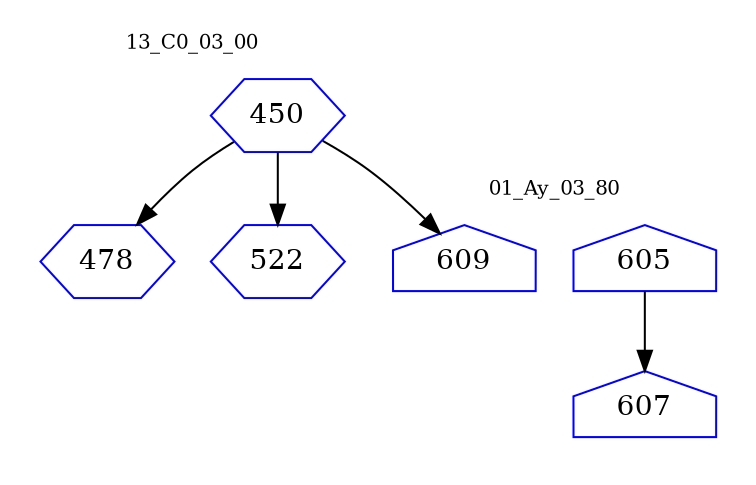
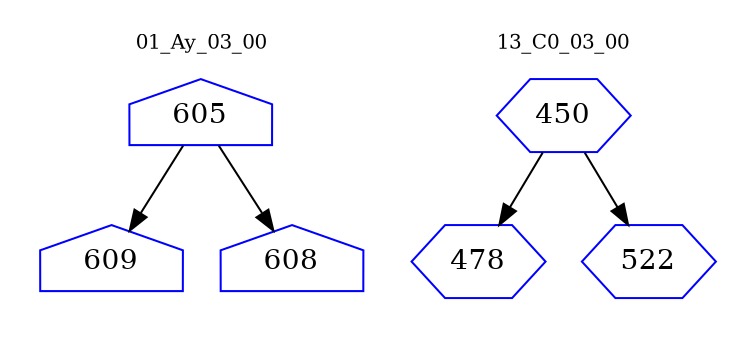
(392, 189) -> (162, 179)
(555, 190) -> (202, 44)
(645, 408) -> (292, 262)
